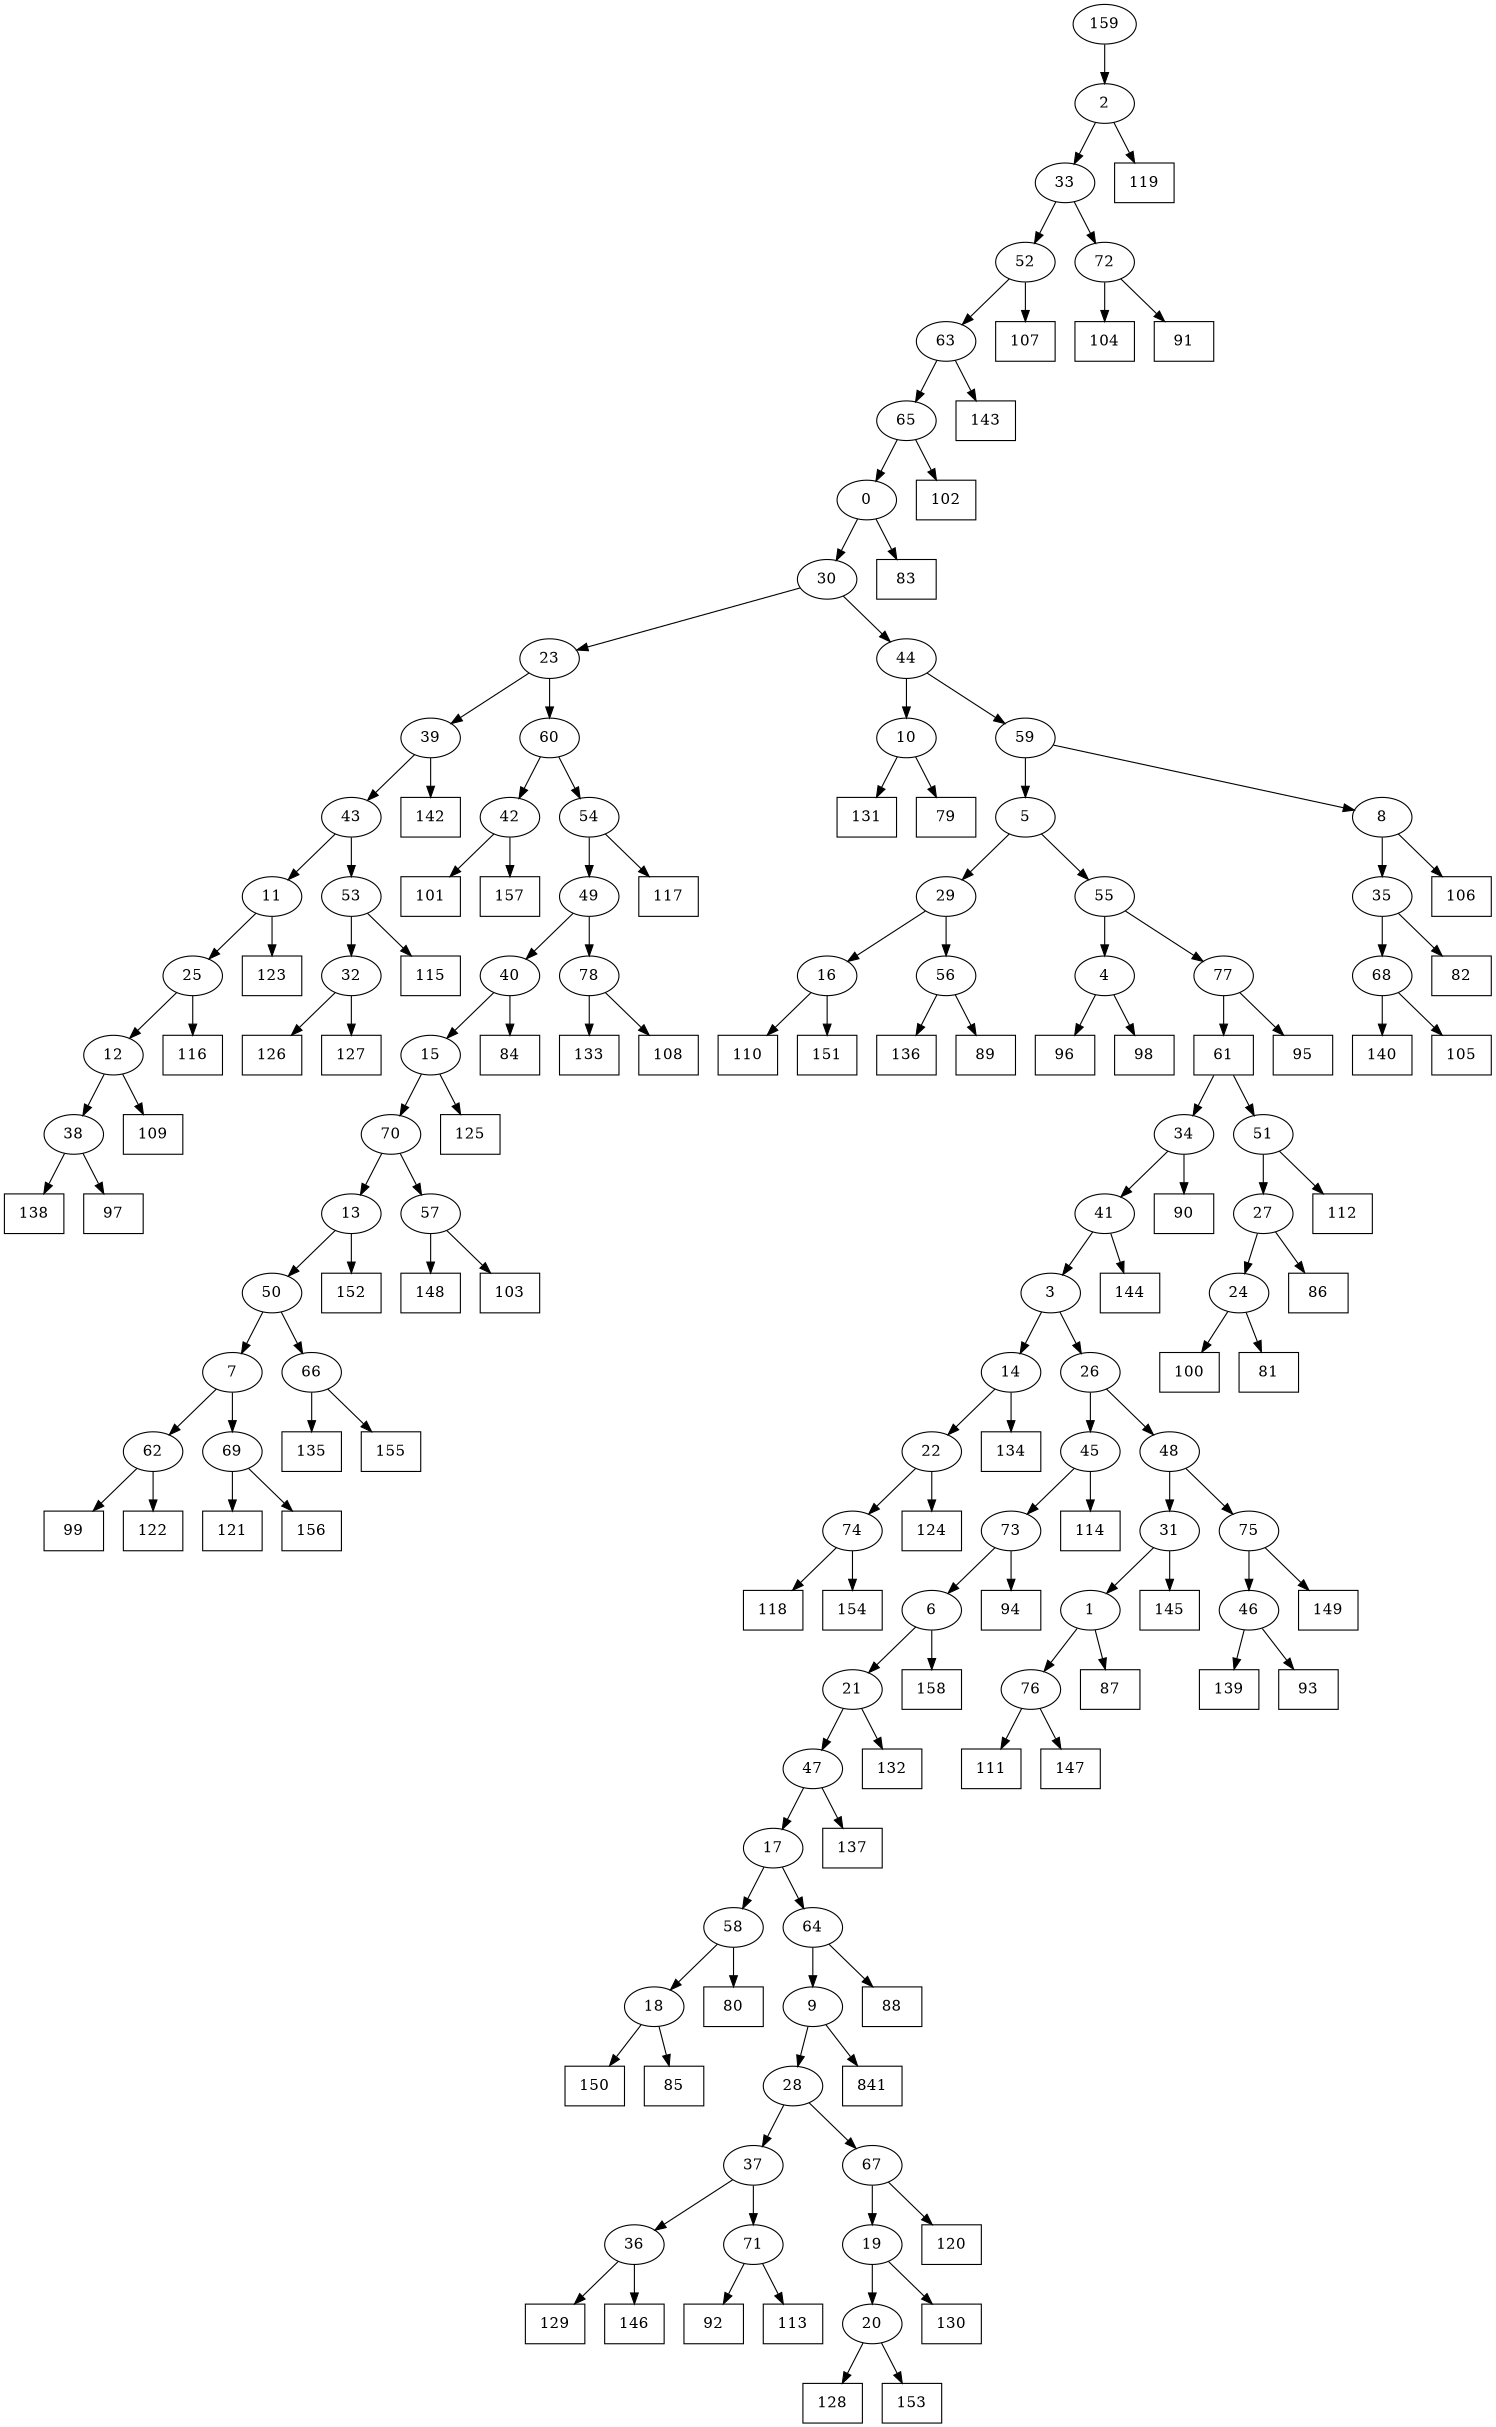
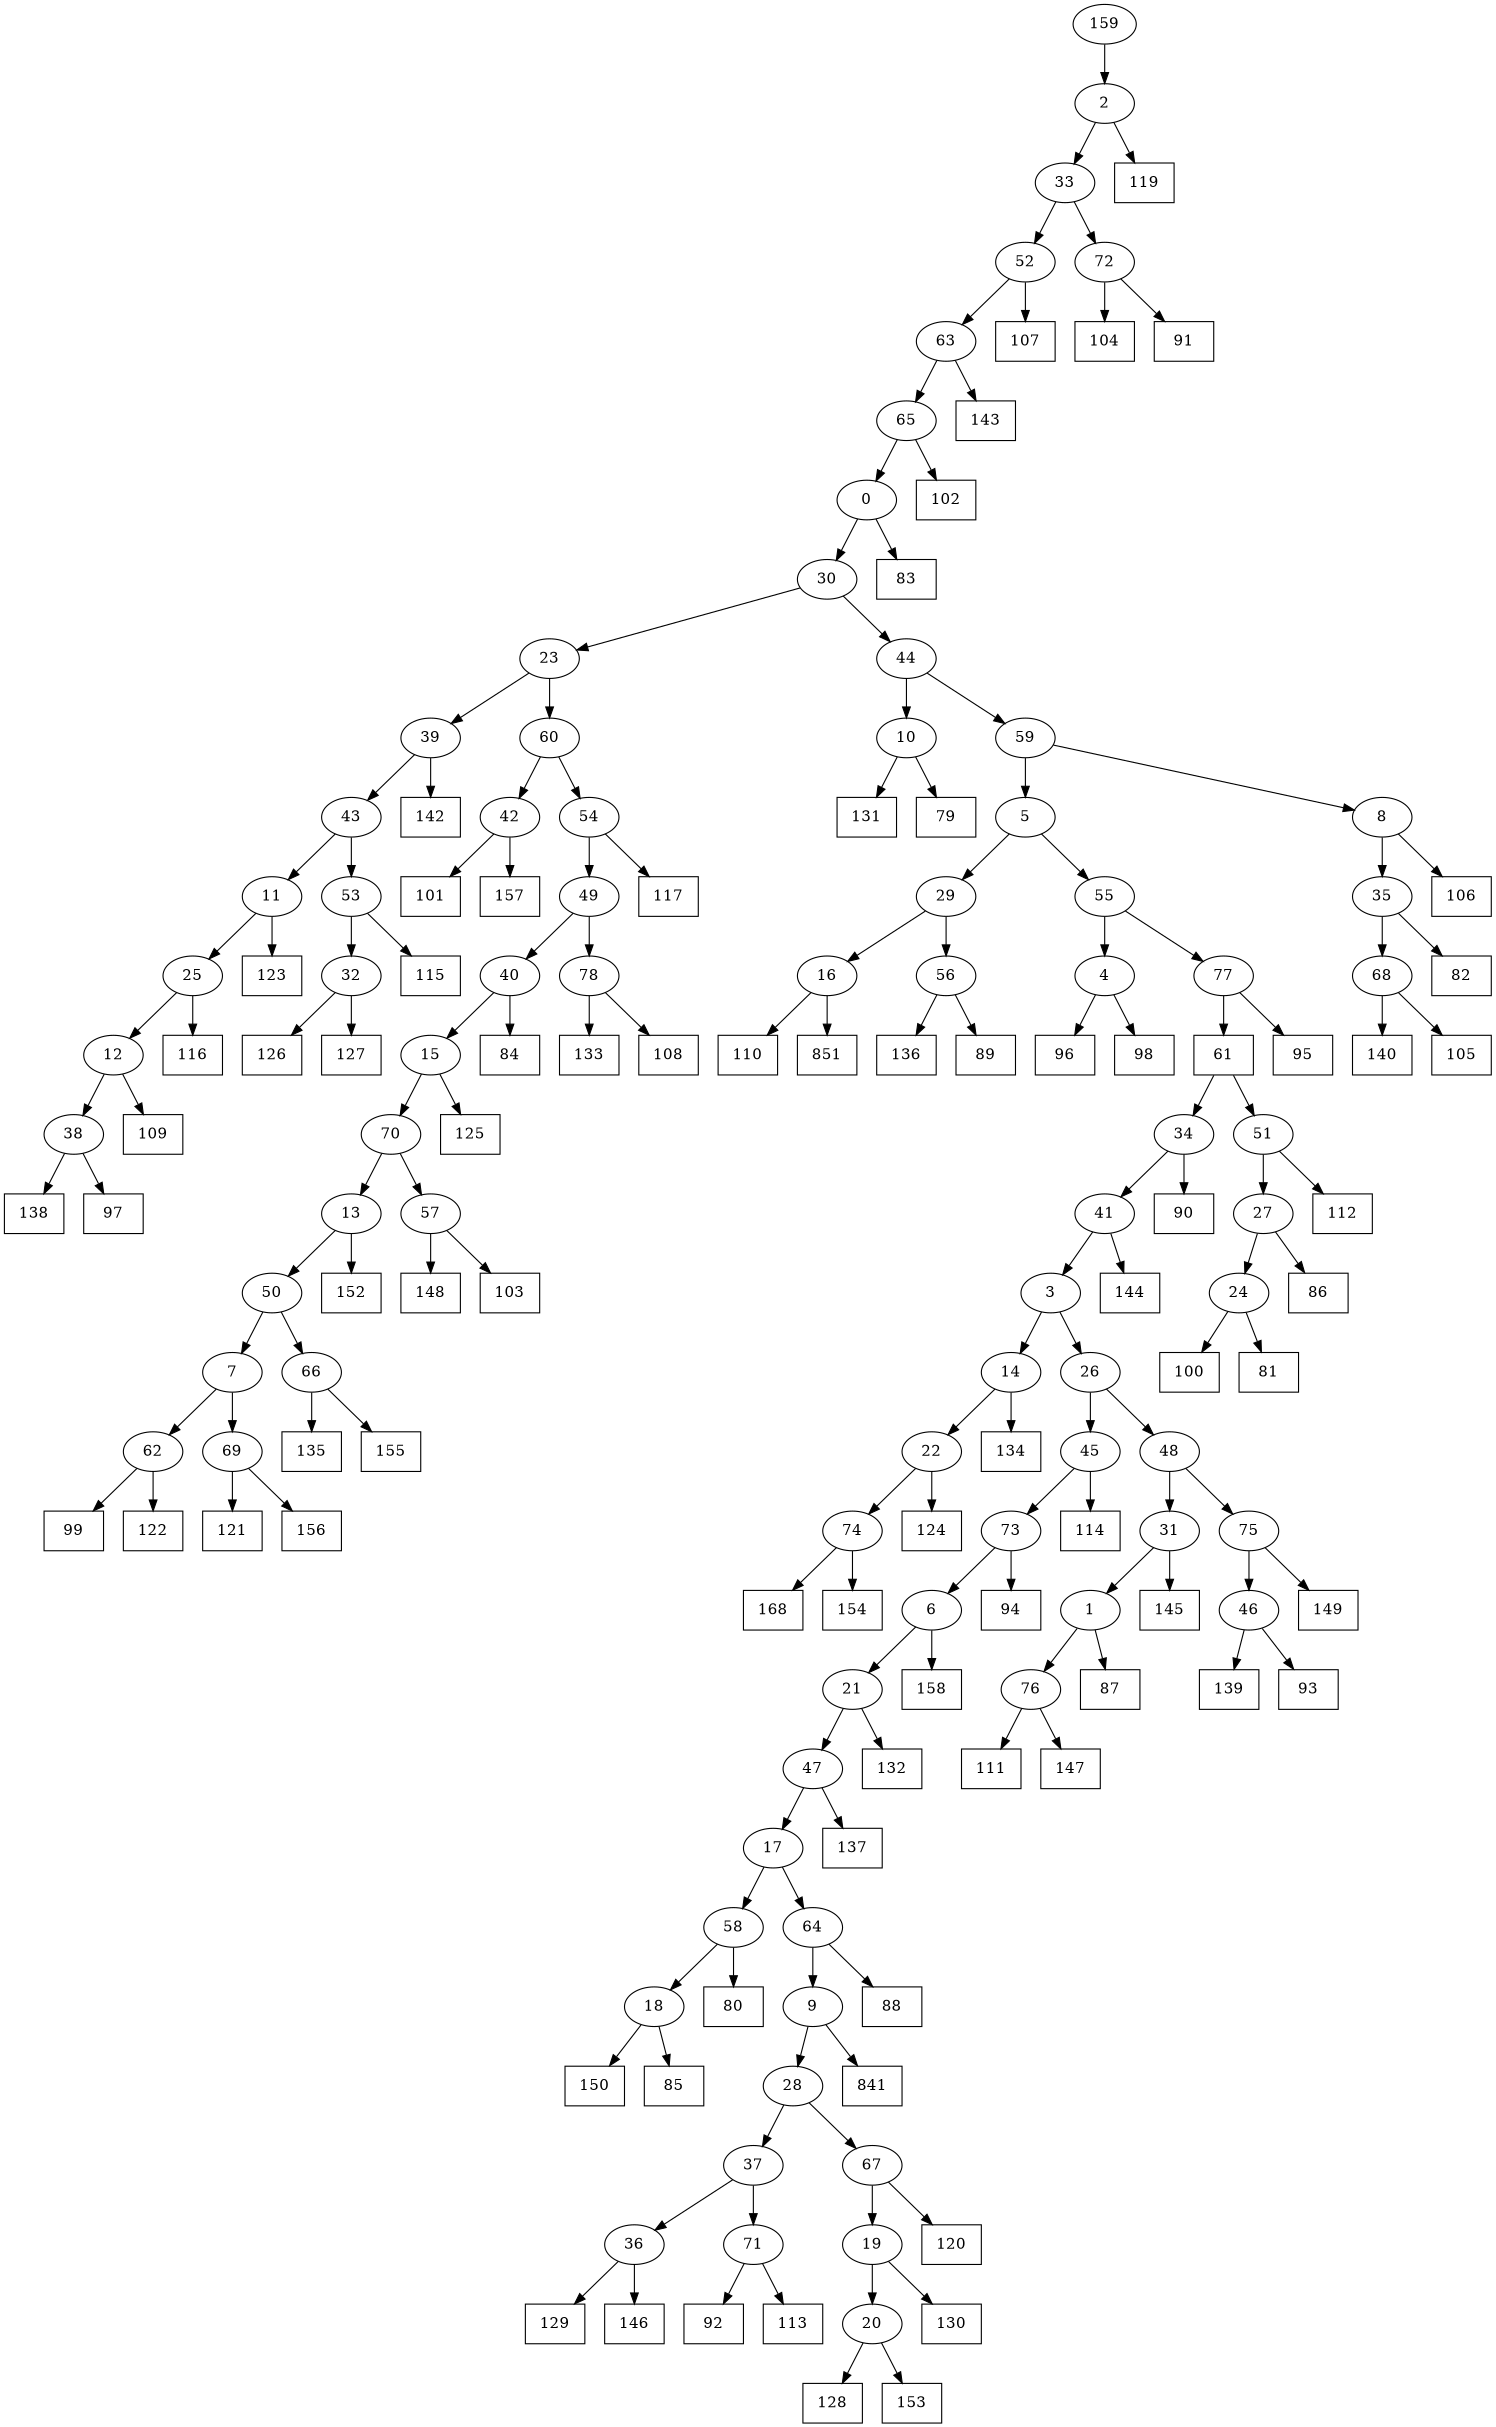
(827, 1055) -> (827, 1055)
(773, 1610) -> (773, 1610)
